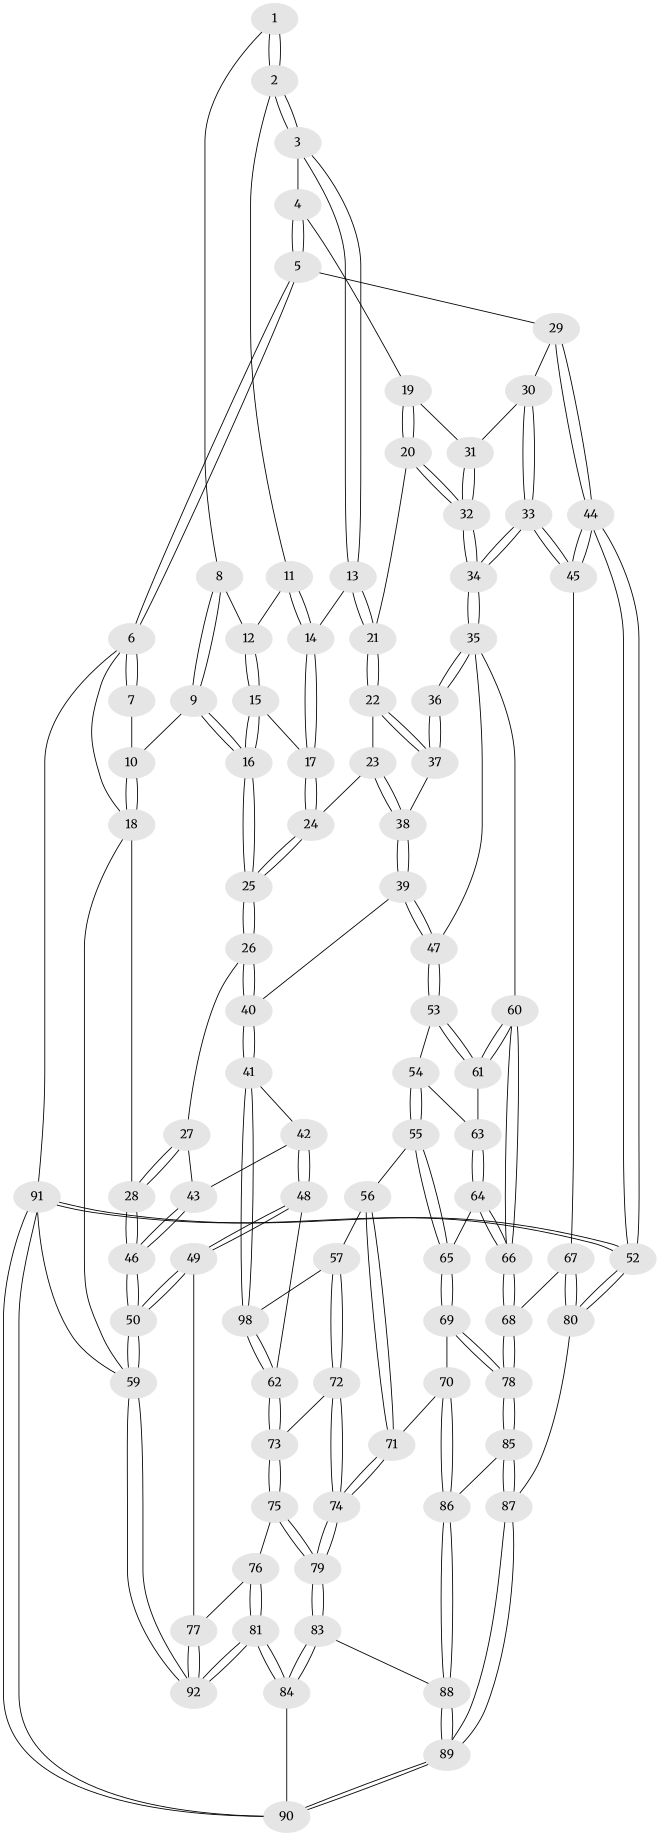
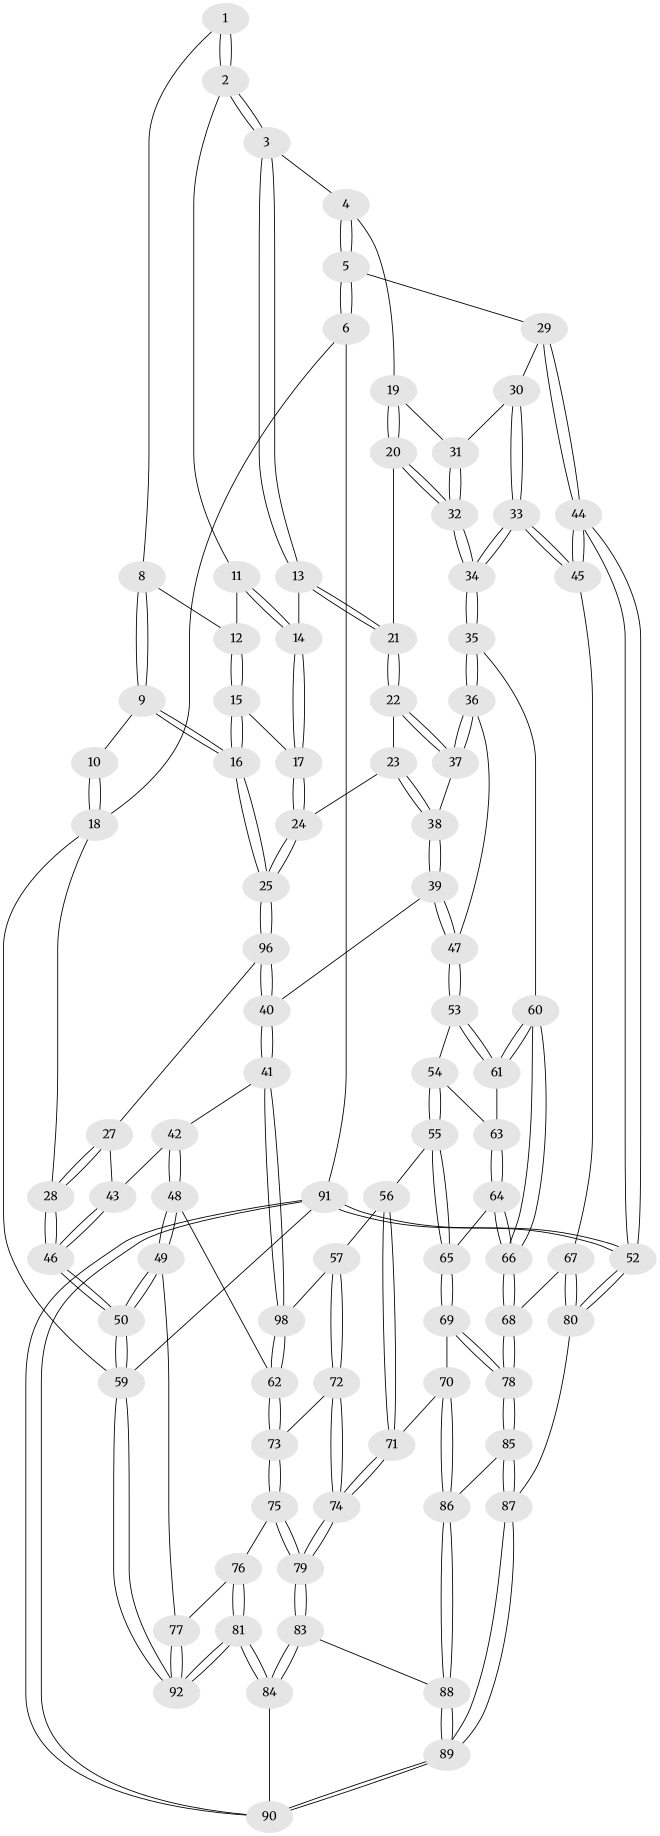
(132, 701) -> none
(482, 798) -> (486, 826)
(249, 949) -> (266, 949)
